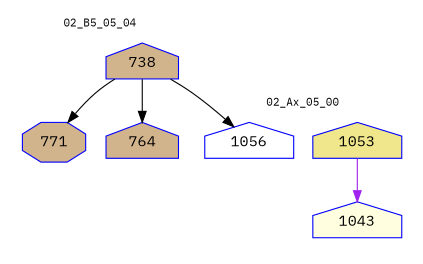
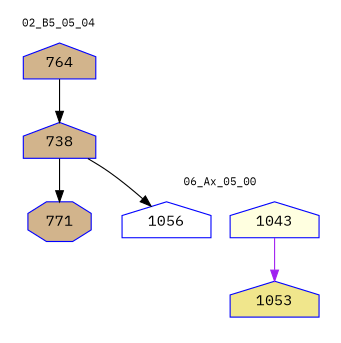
(142, 95) -> (60, 95)
(303, 103) -> (221, 183)
(357, 175) -> (275, 254)
